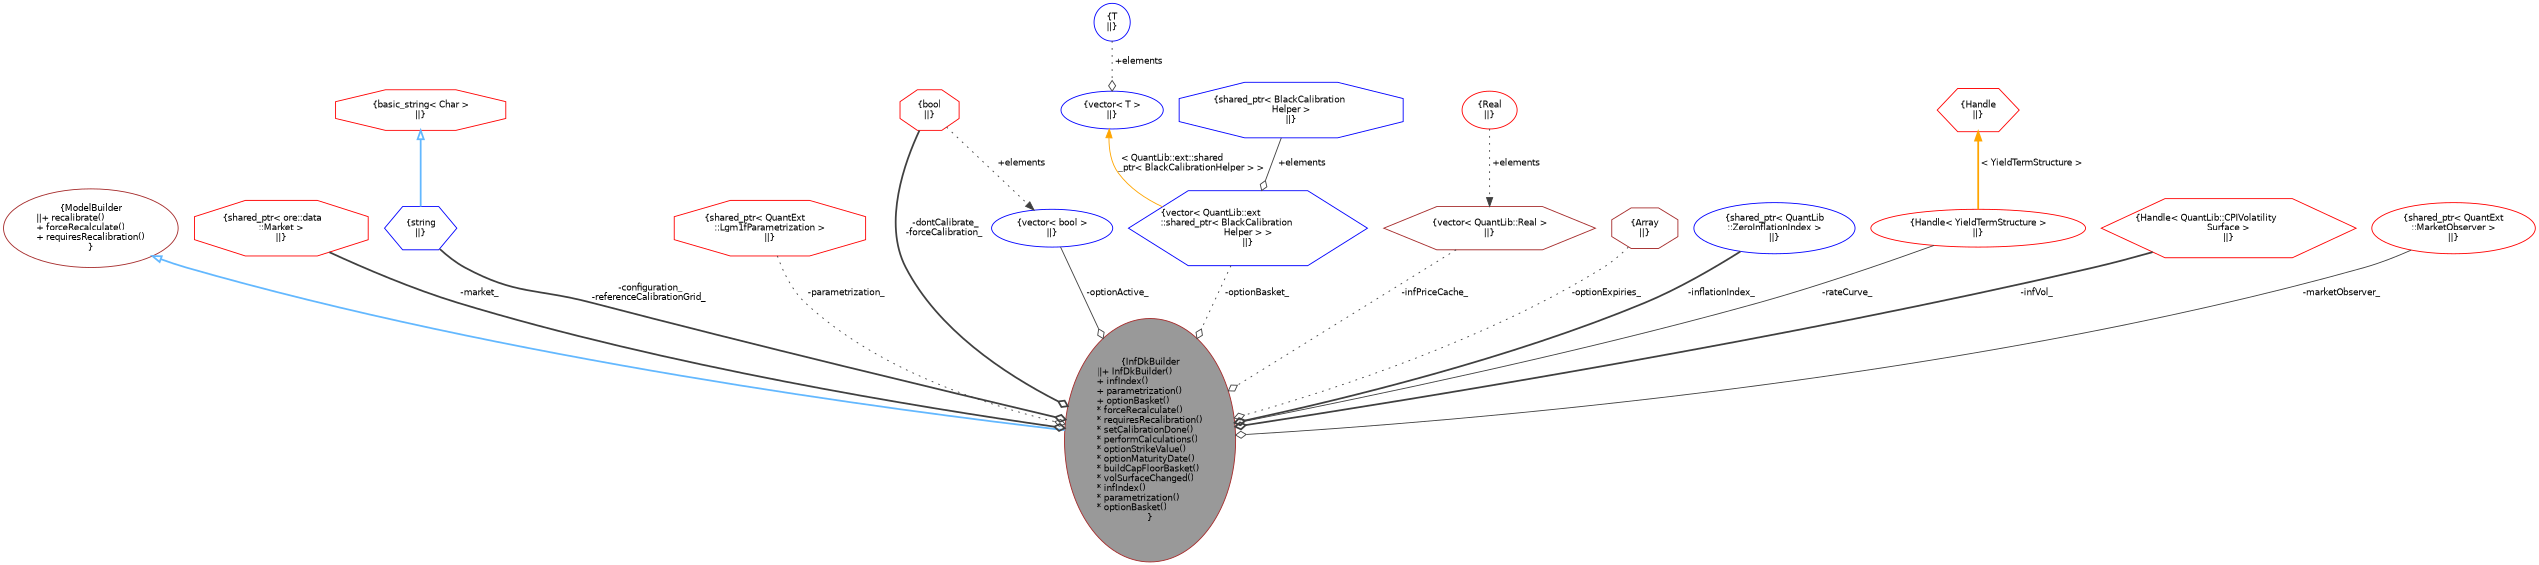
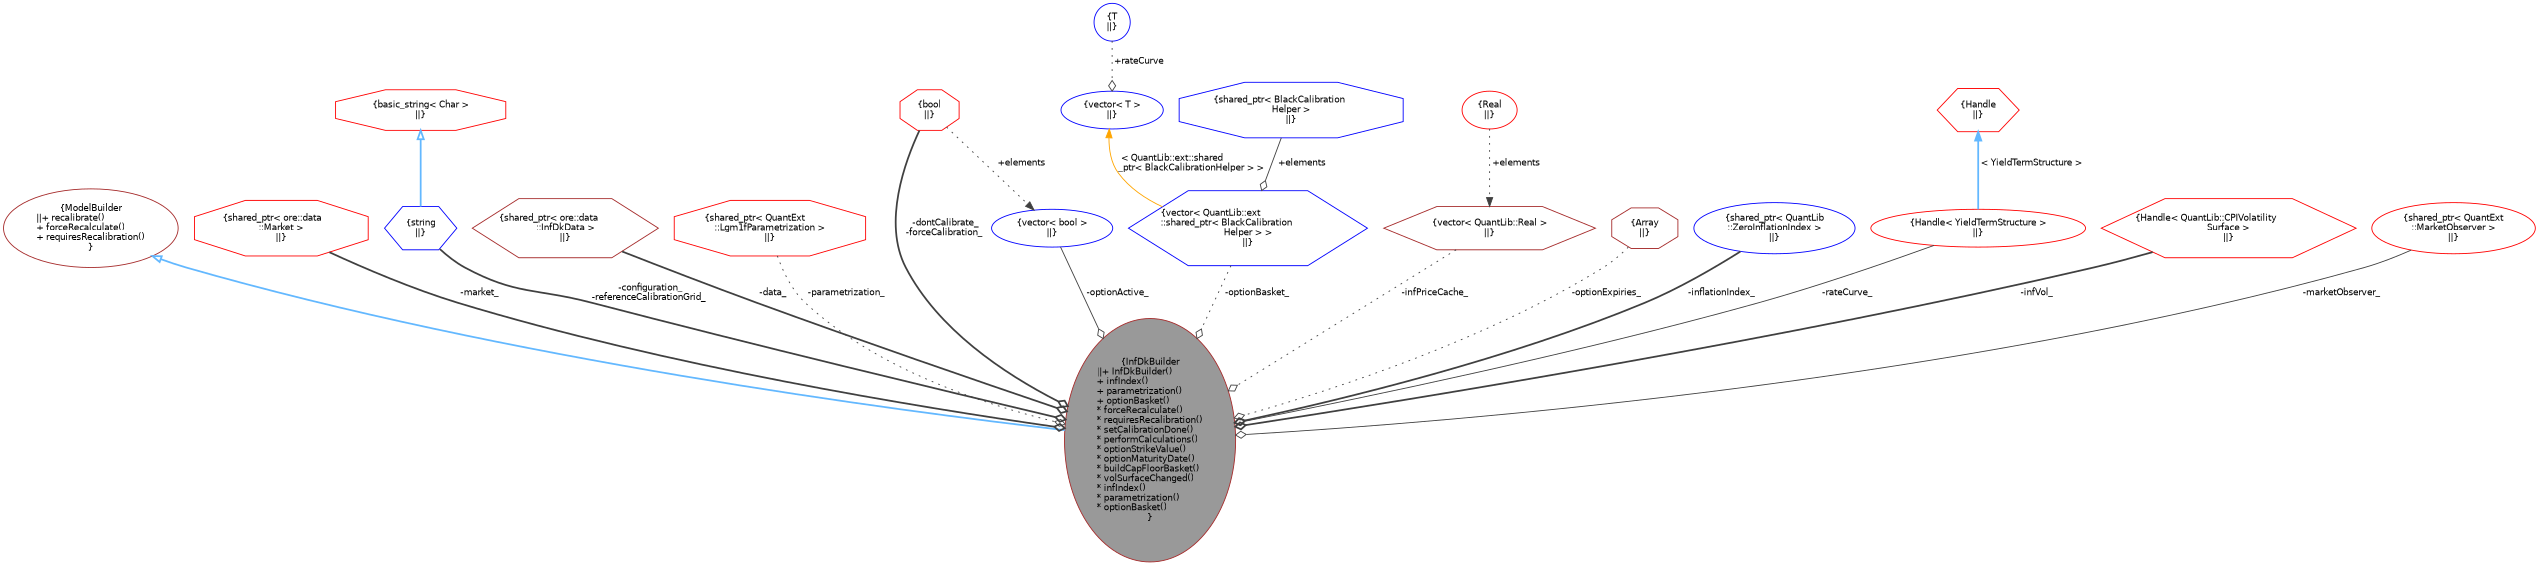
(1138, 62) -> (1138, 62)
(1978, 175) -> (1978, 175)
none -> (565, 228)
